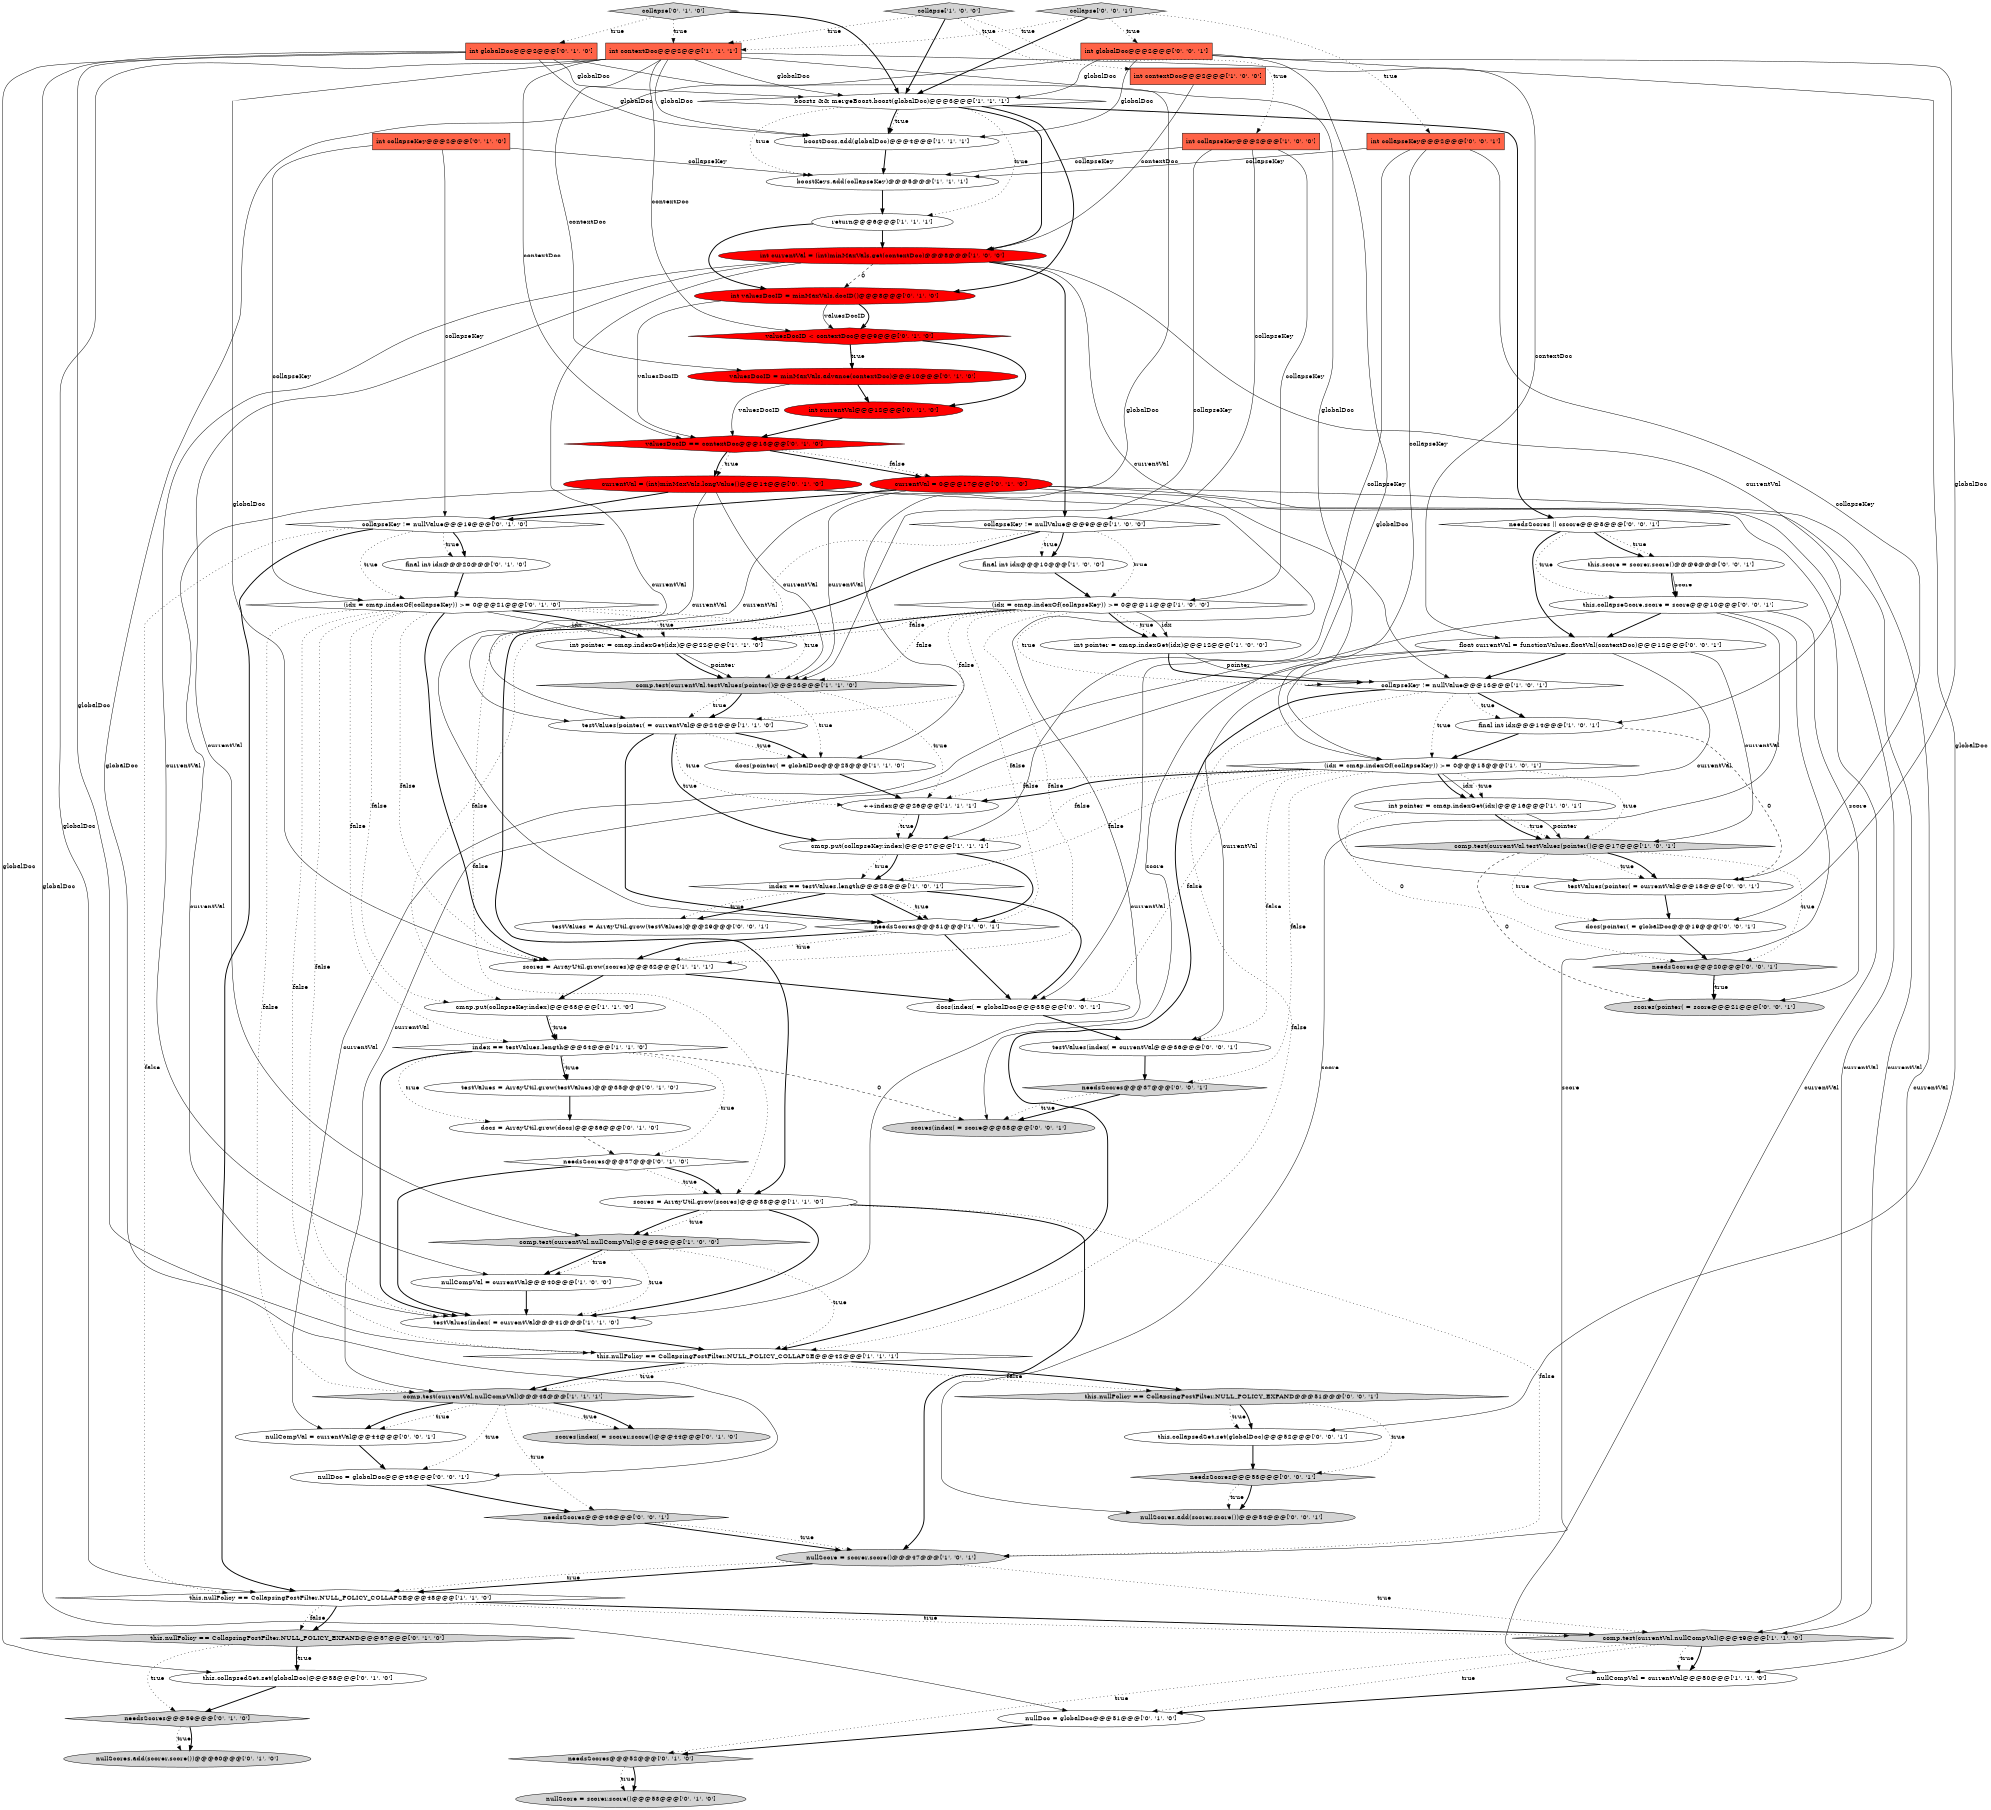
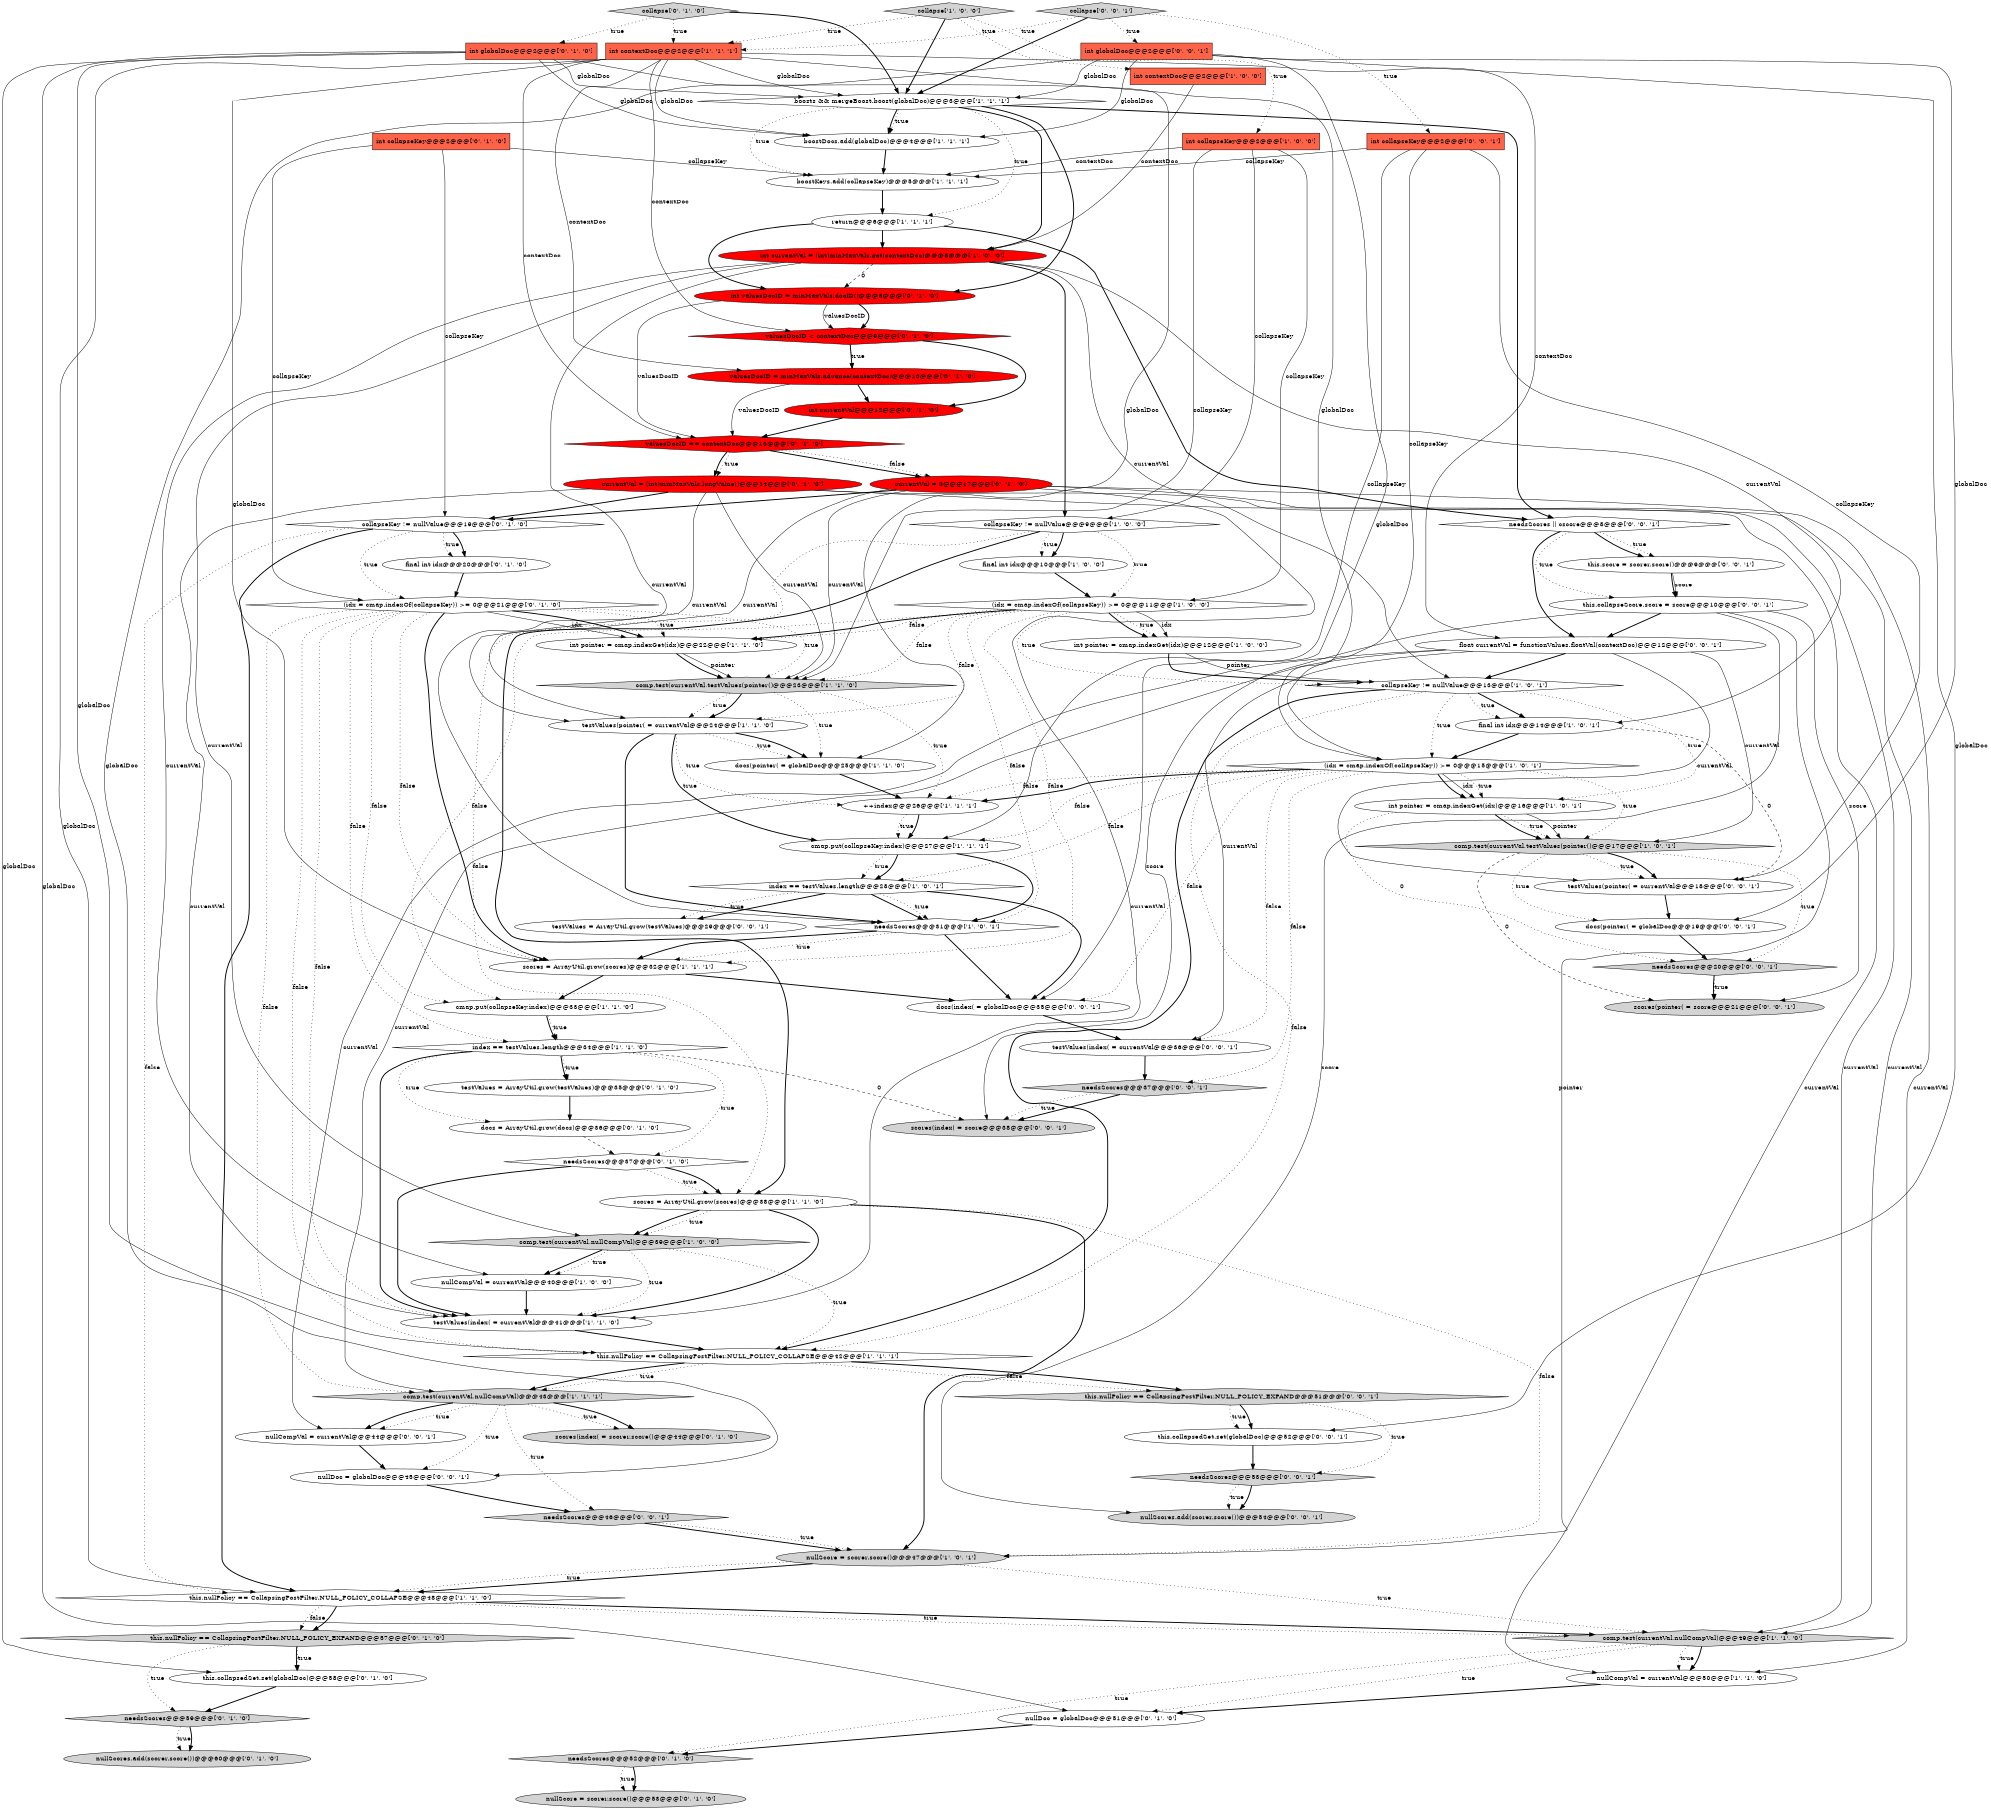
(1095, 162) -> (1095, 162)
none -> (1183, 445)
none -> (1680, 740)
(1571, 1088) -> (1571, 1088)
